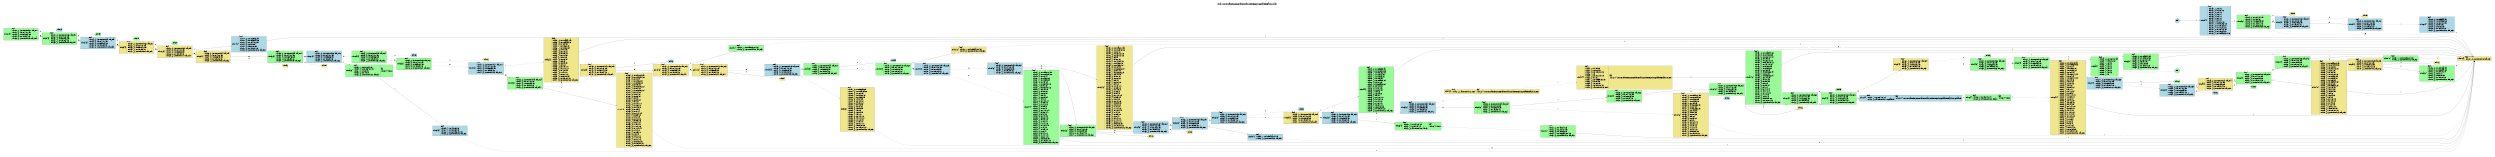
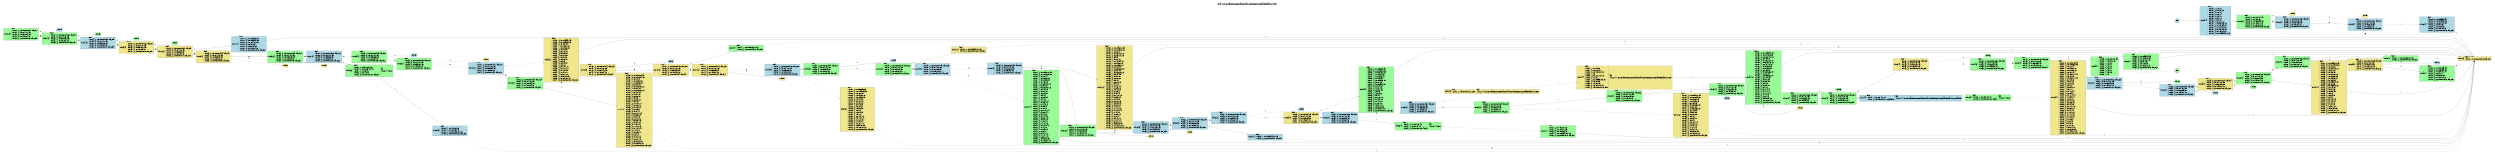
(2437, 63) -> (2437, 63)
(1812, 106) -> (1819, 99)
